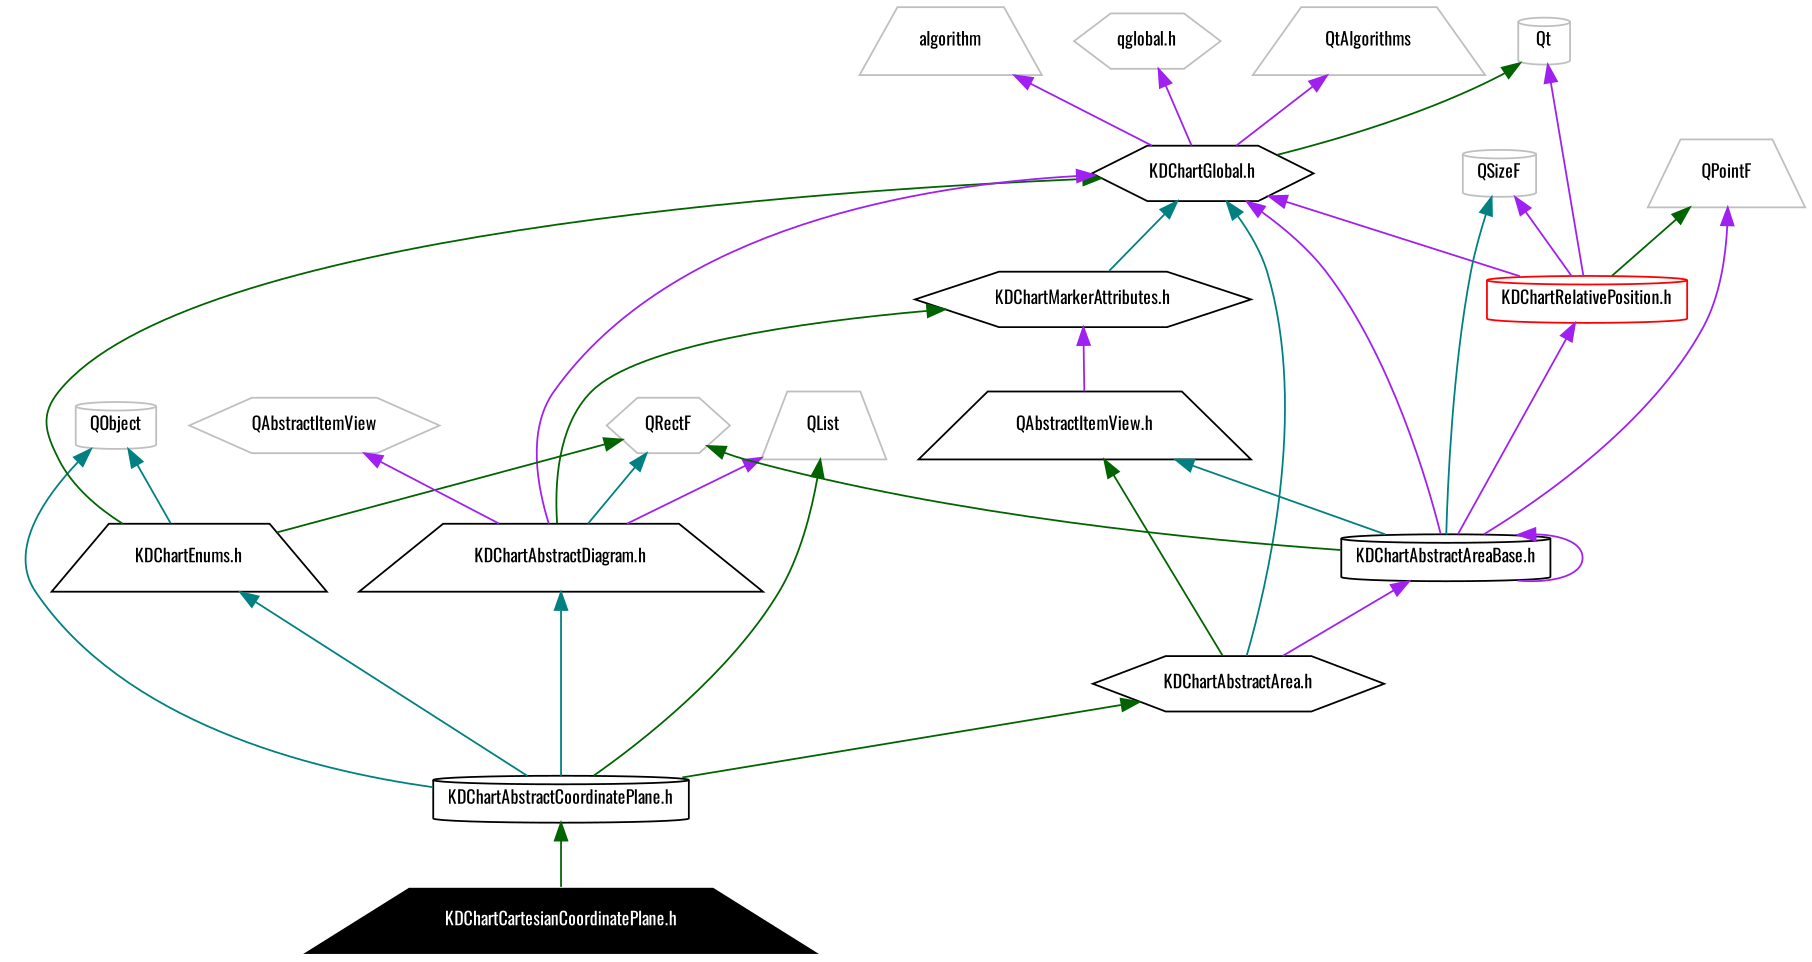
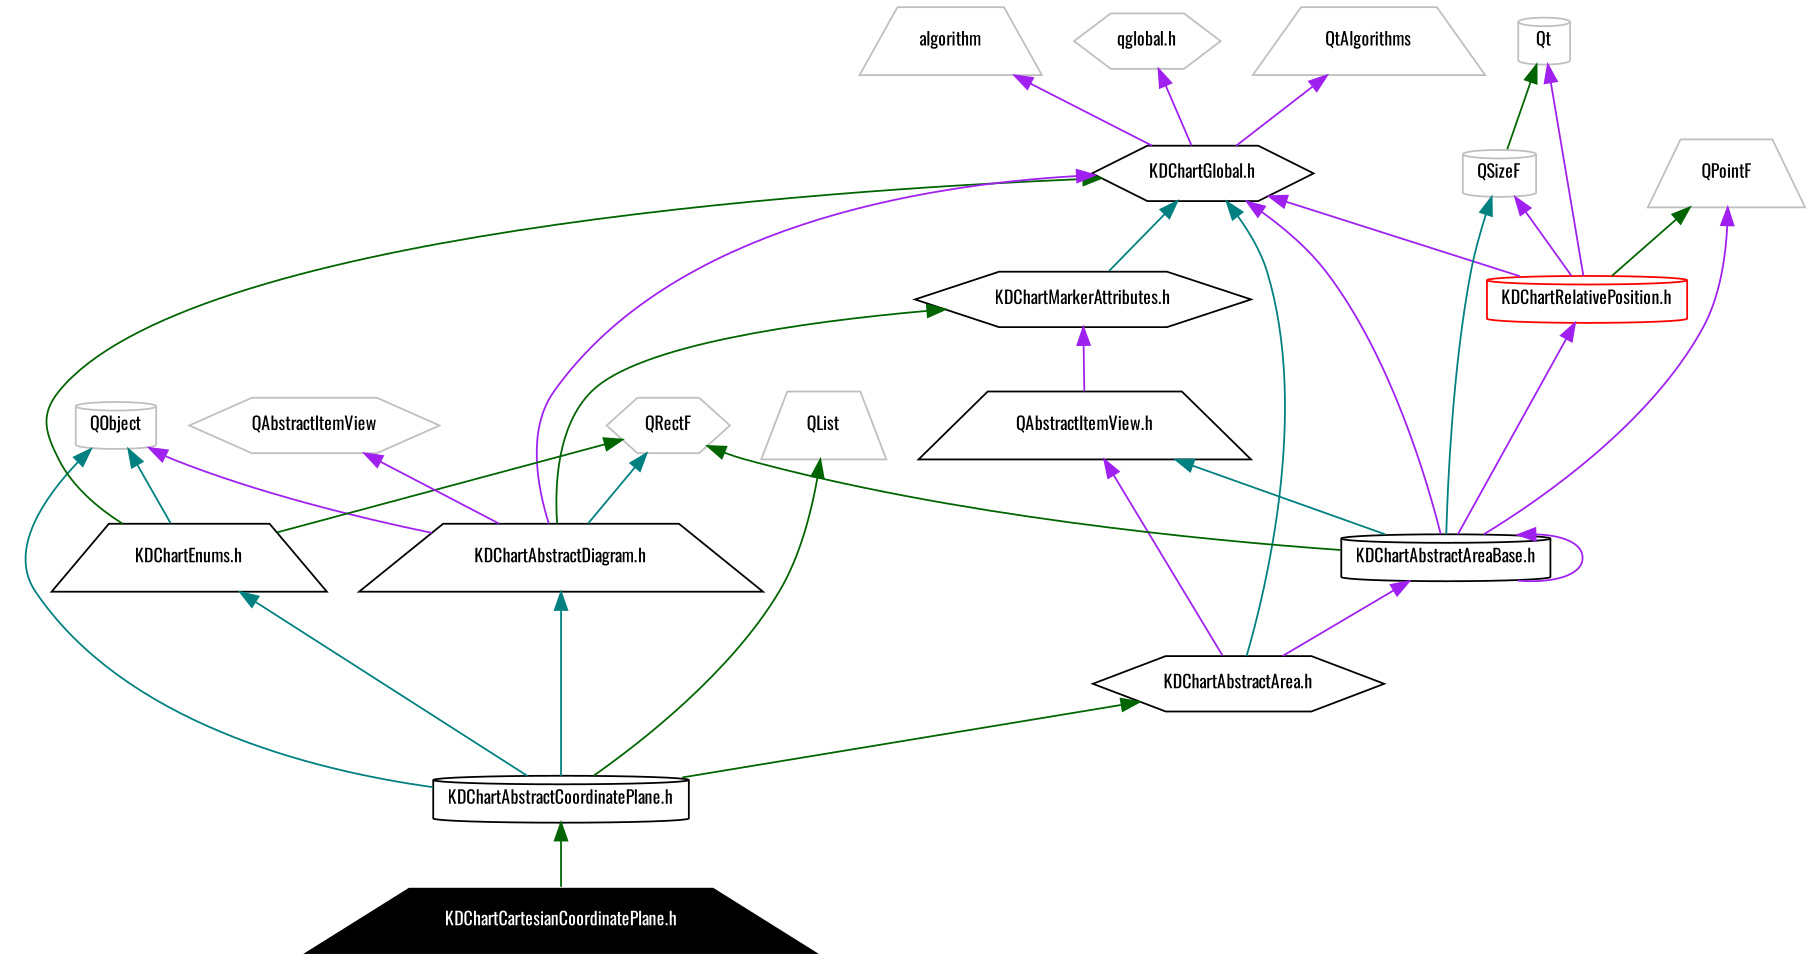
(1393, 120) -> (1519, 116)
(686, 495) -> (297, 500)
(1168, 565) -> (1168, 565)
